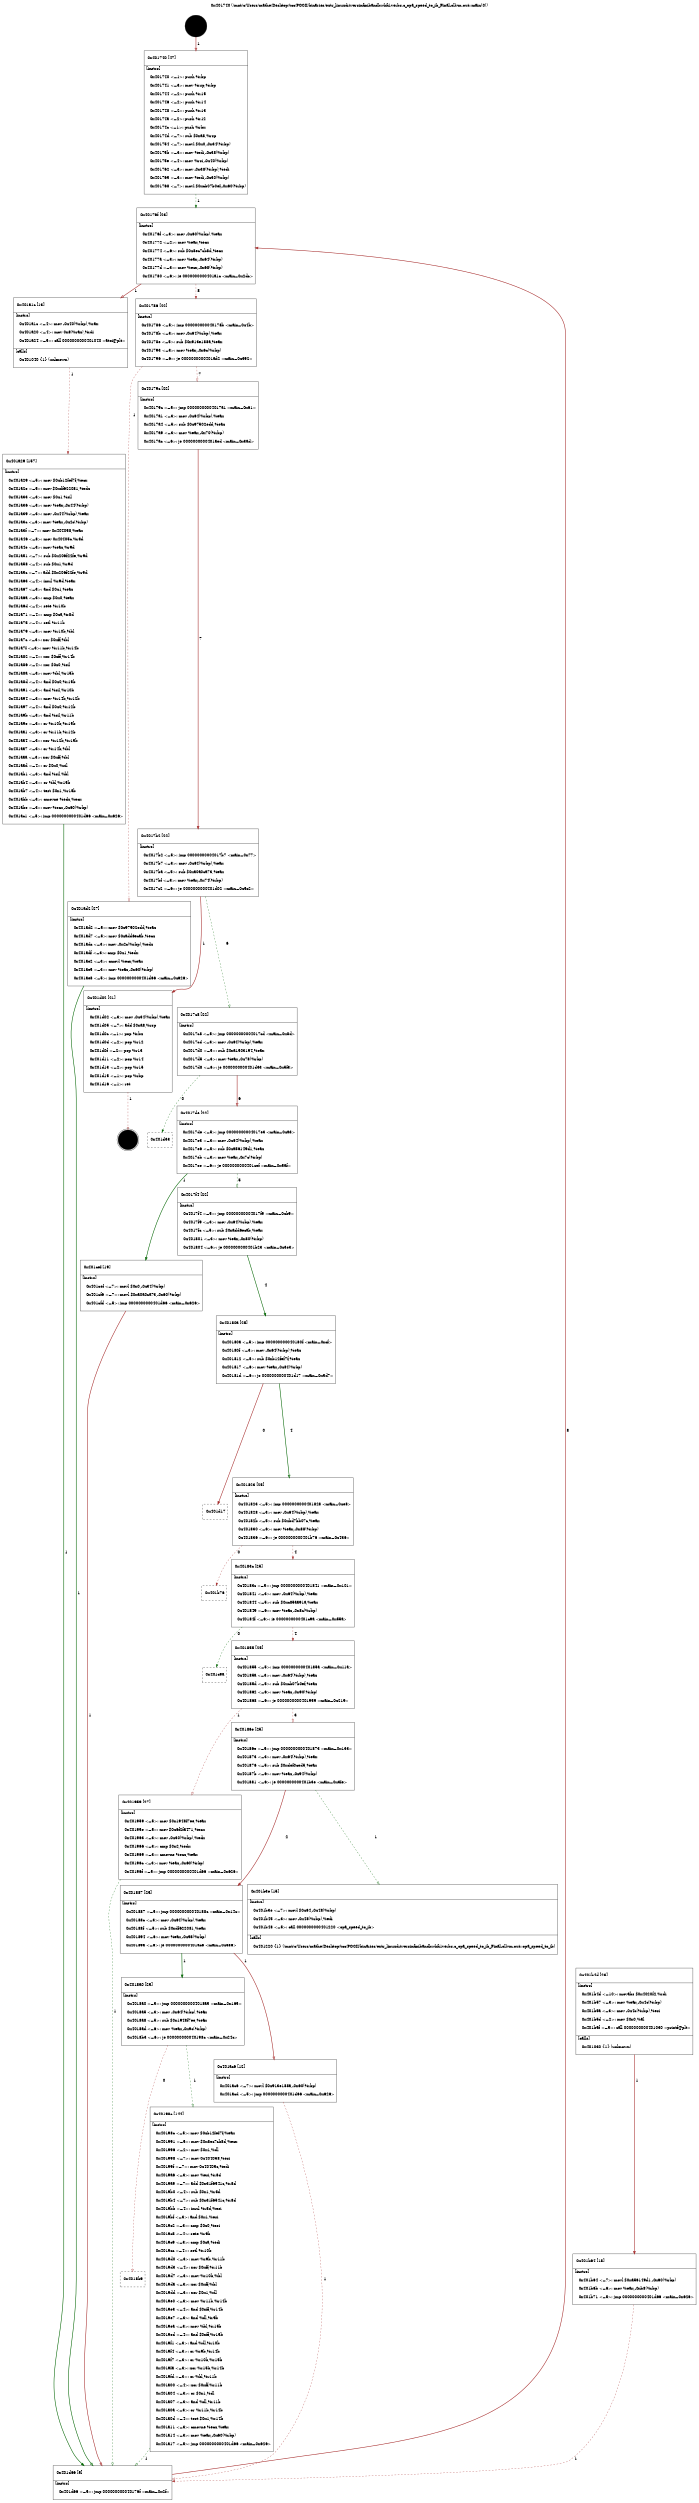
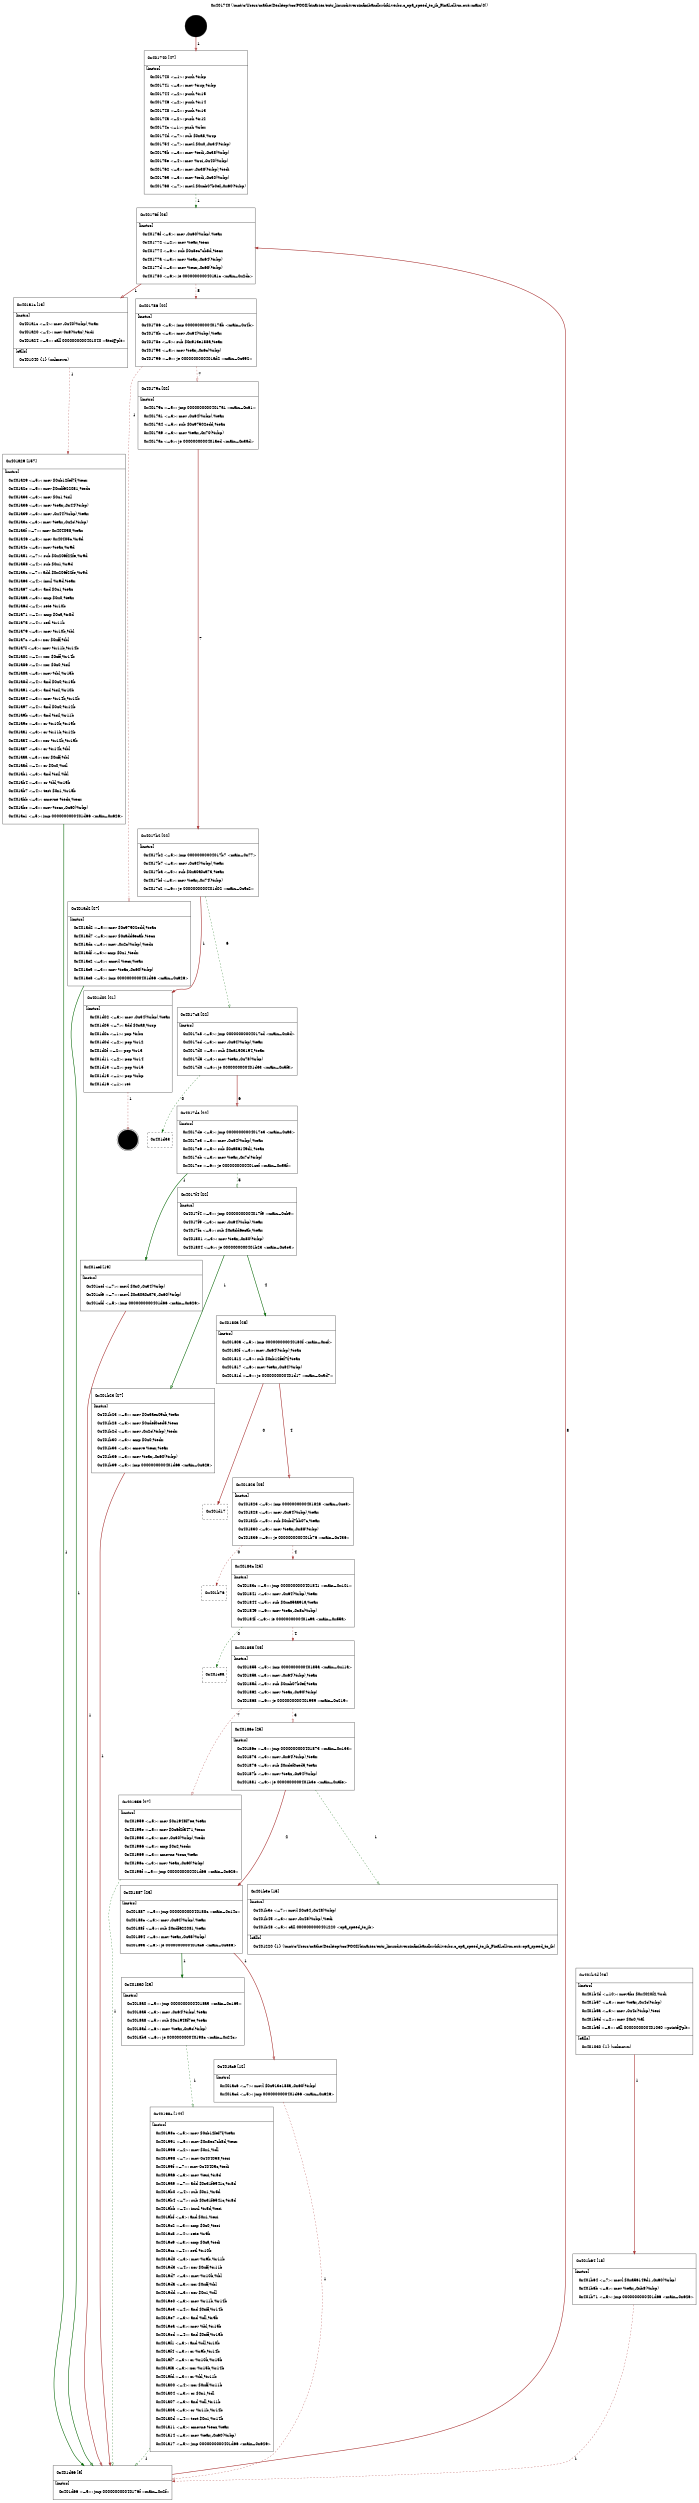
(284, 1429) -> (284, 1429)
none -> (153, 1431)
(238, 1715) -> (238, 1715)
(133, 2279) -> none
